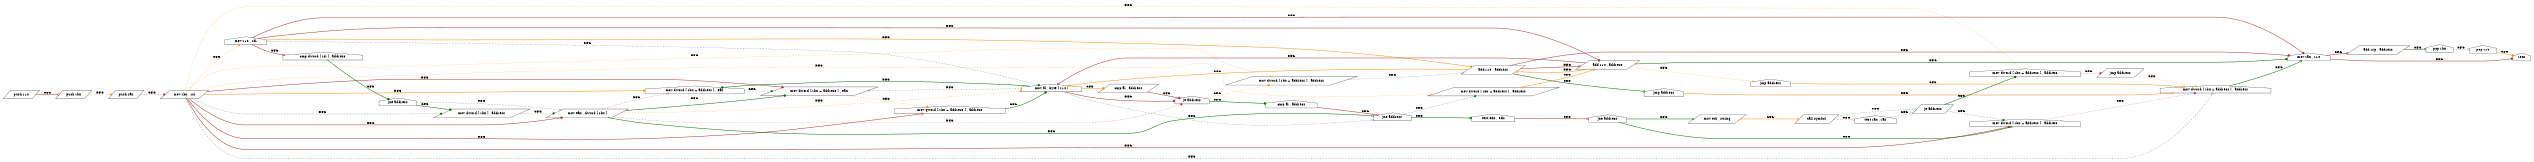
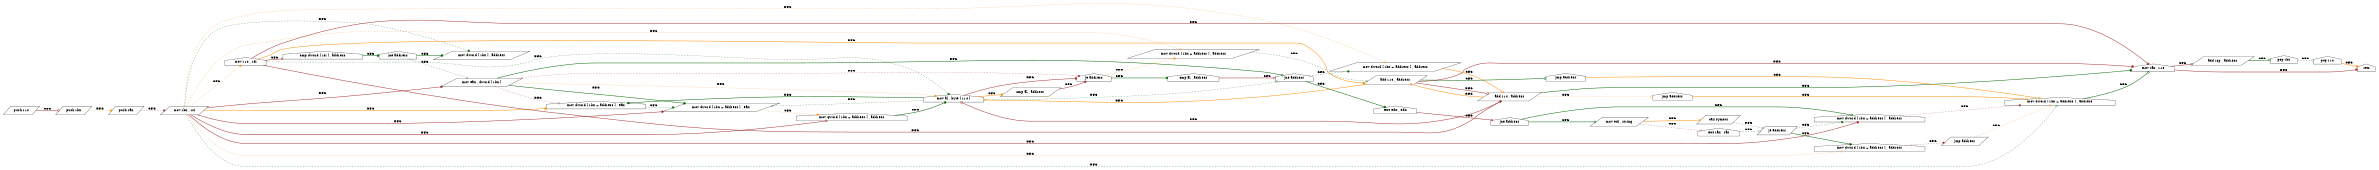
(536, 113) -> none
(1843, 119) -> (1669, 127)
